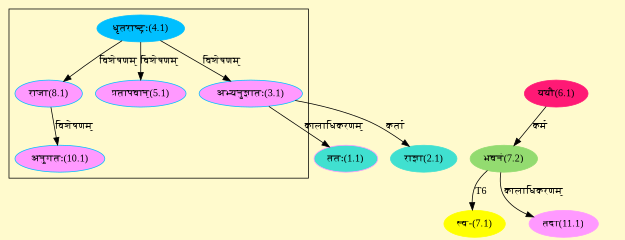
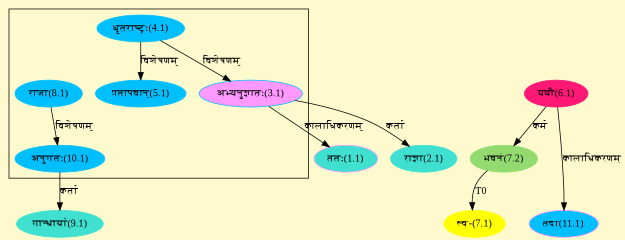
(96, 58) -> none
(49, 94) -> (49, 94)
(141, 94) -> (141, 94)
(60, 159) -> (60, 159)
(481, 191) -> (481, 191)
(505, 198) -> (562, 155)
none -> (60, 224)
(564, 224) -> (564, 224)
